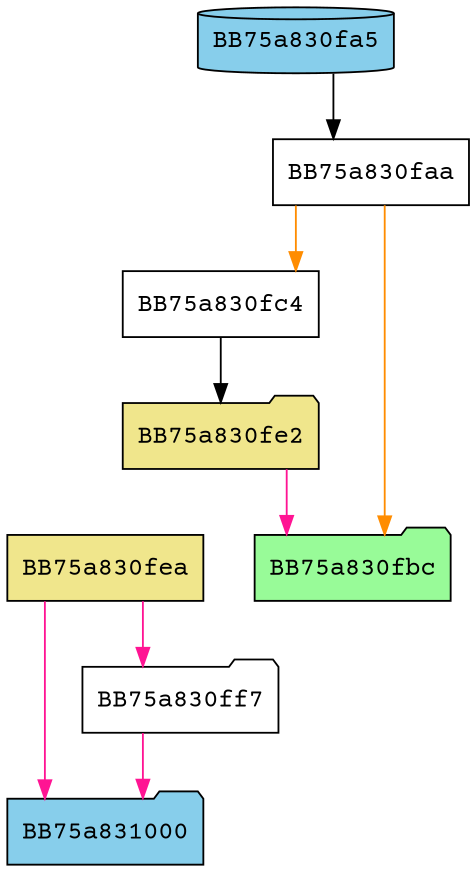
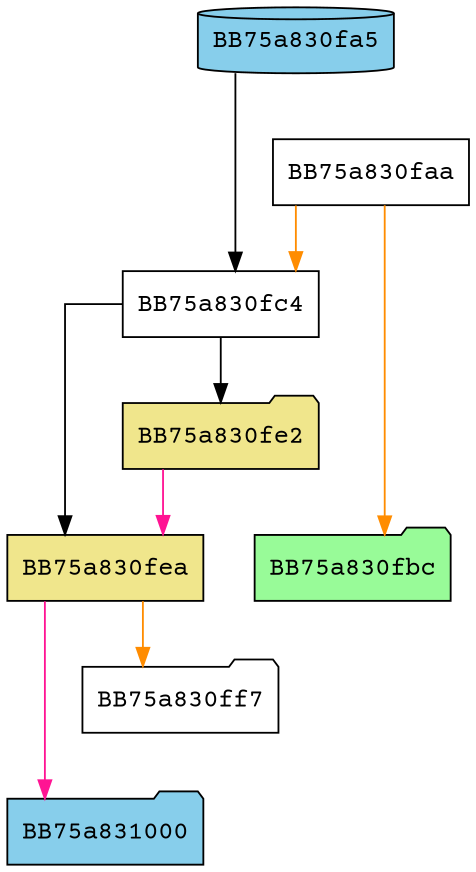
(333, 97) -> (235, 163)
none -> (65, 382)
(287, 493) -> (163, 493)
(143, 624) -> (143, 624)
(143, 756) -> none
